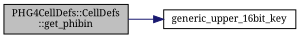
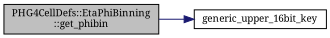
(66, 19) -> (81, 19)
